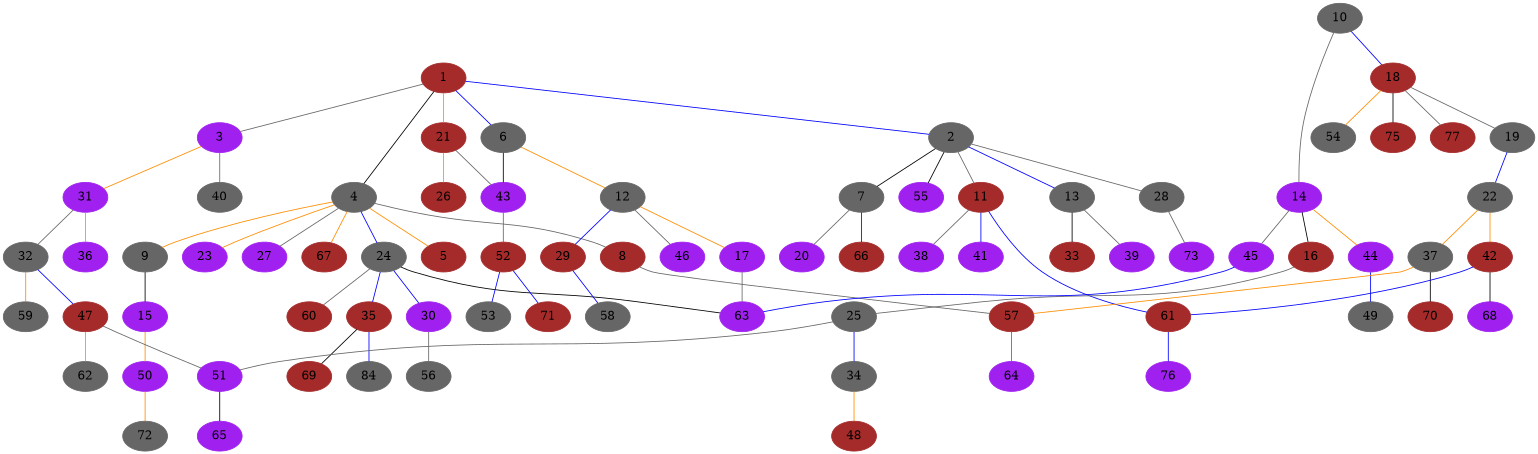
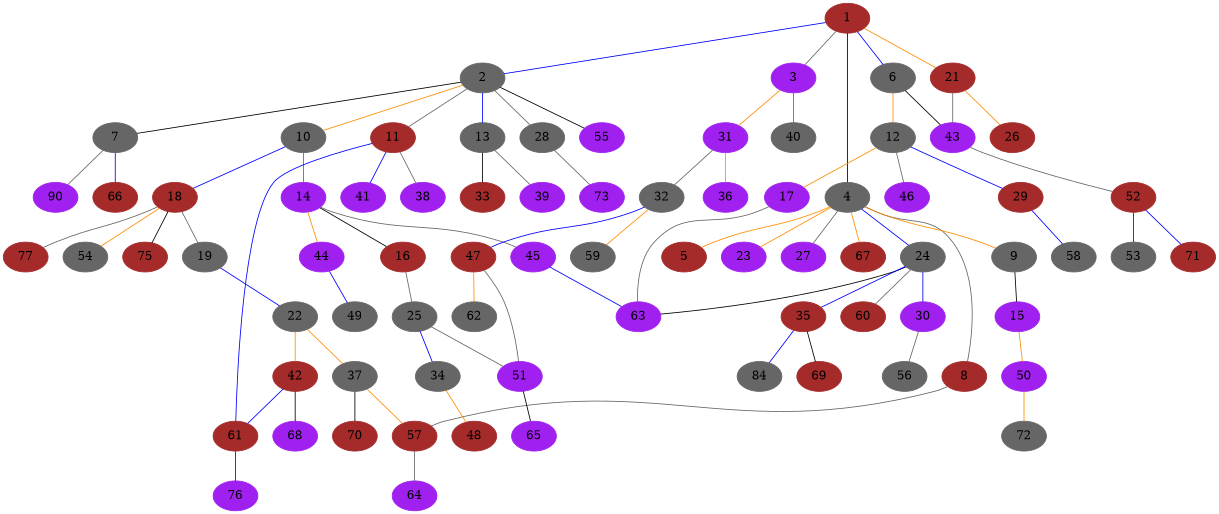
none -> (393, 108)
(802, 257) -> (56, 197)
